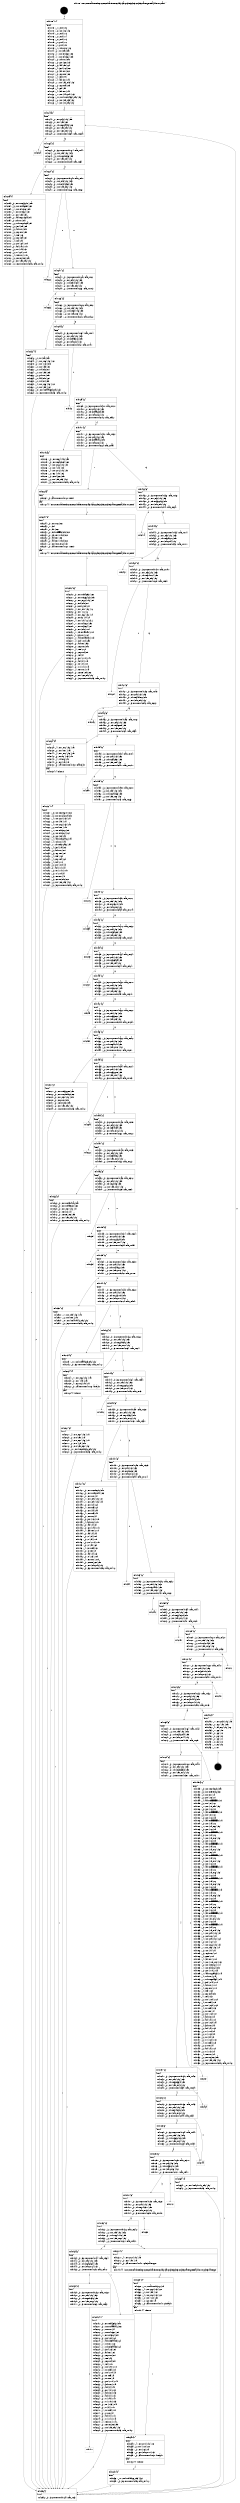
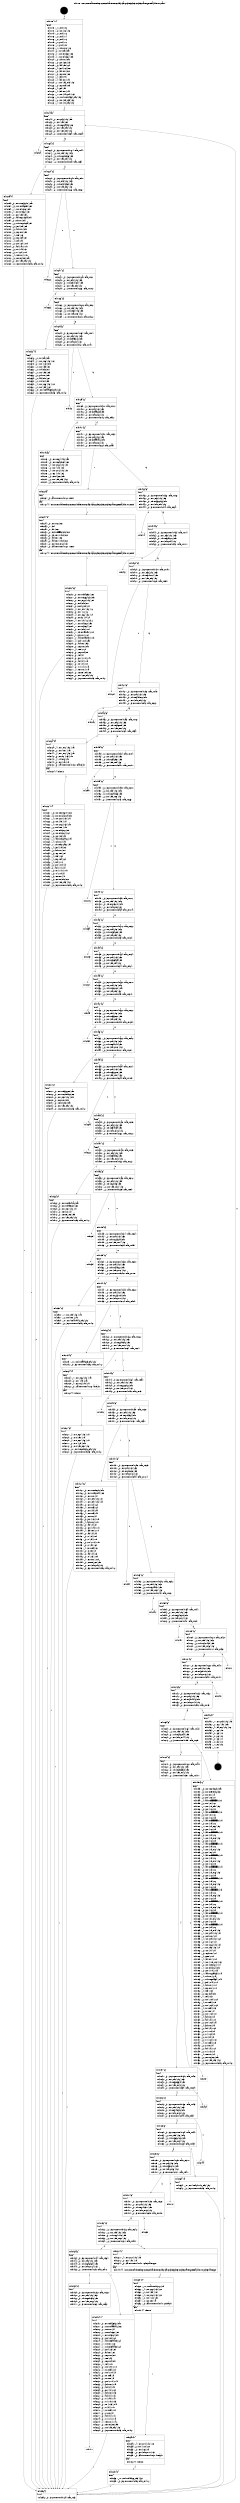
none -> (85, 372)
(198, 2153) -> (193, 2161)
